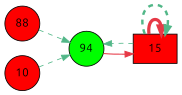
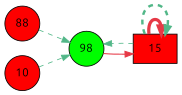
(86, 49) -> (86, 49)
